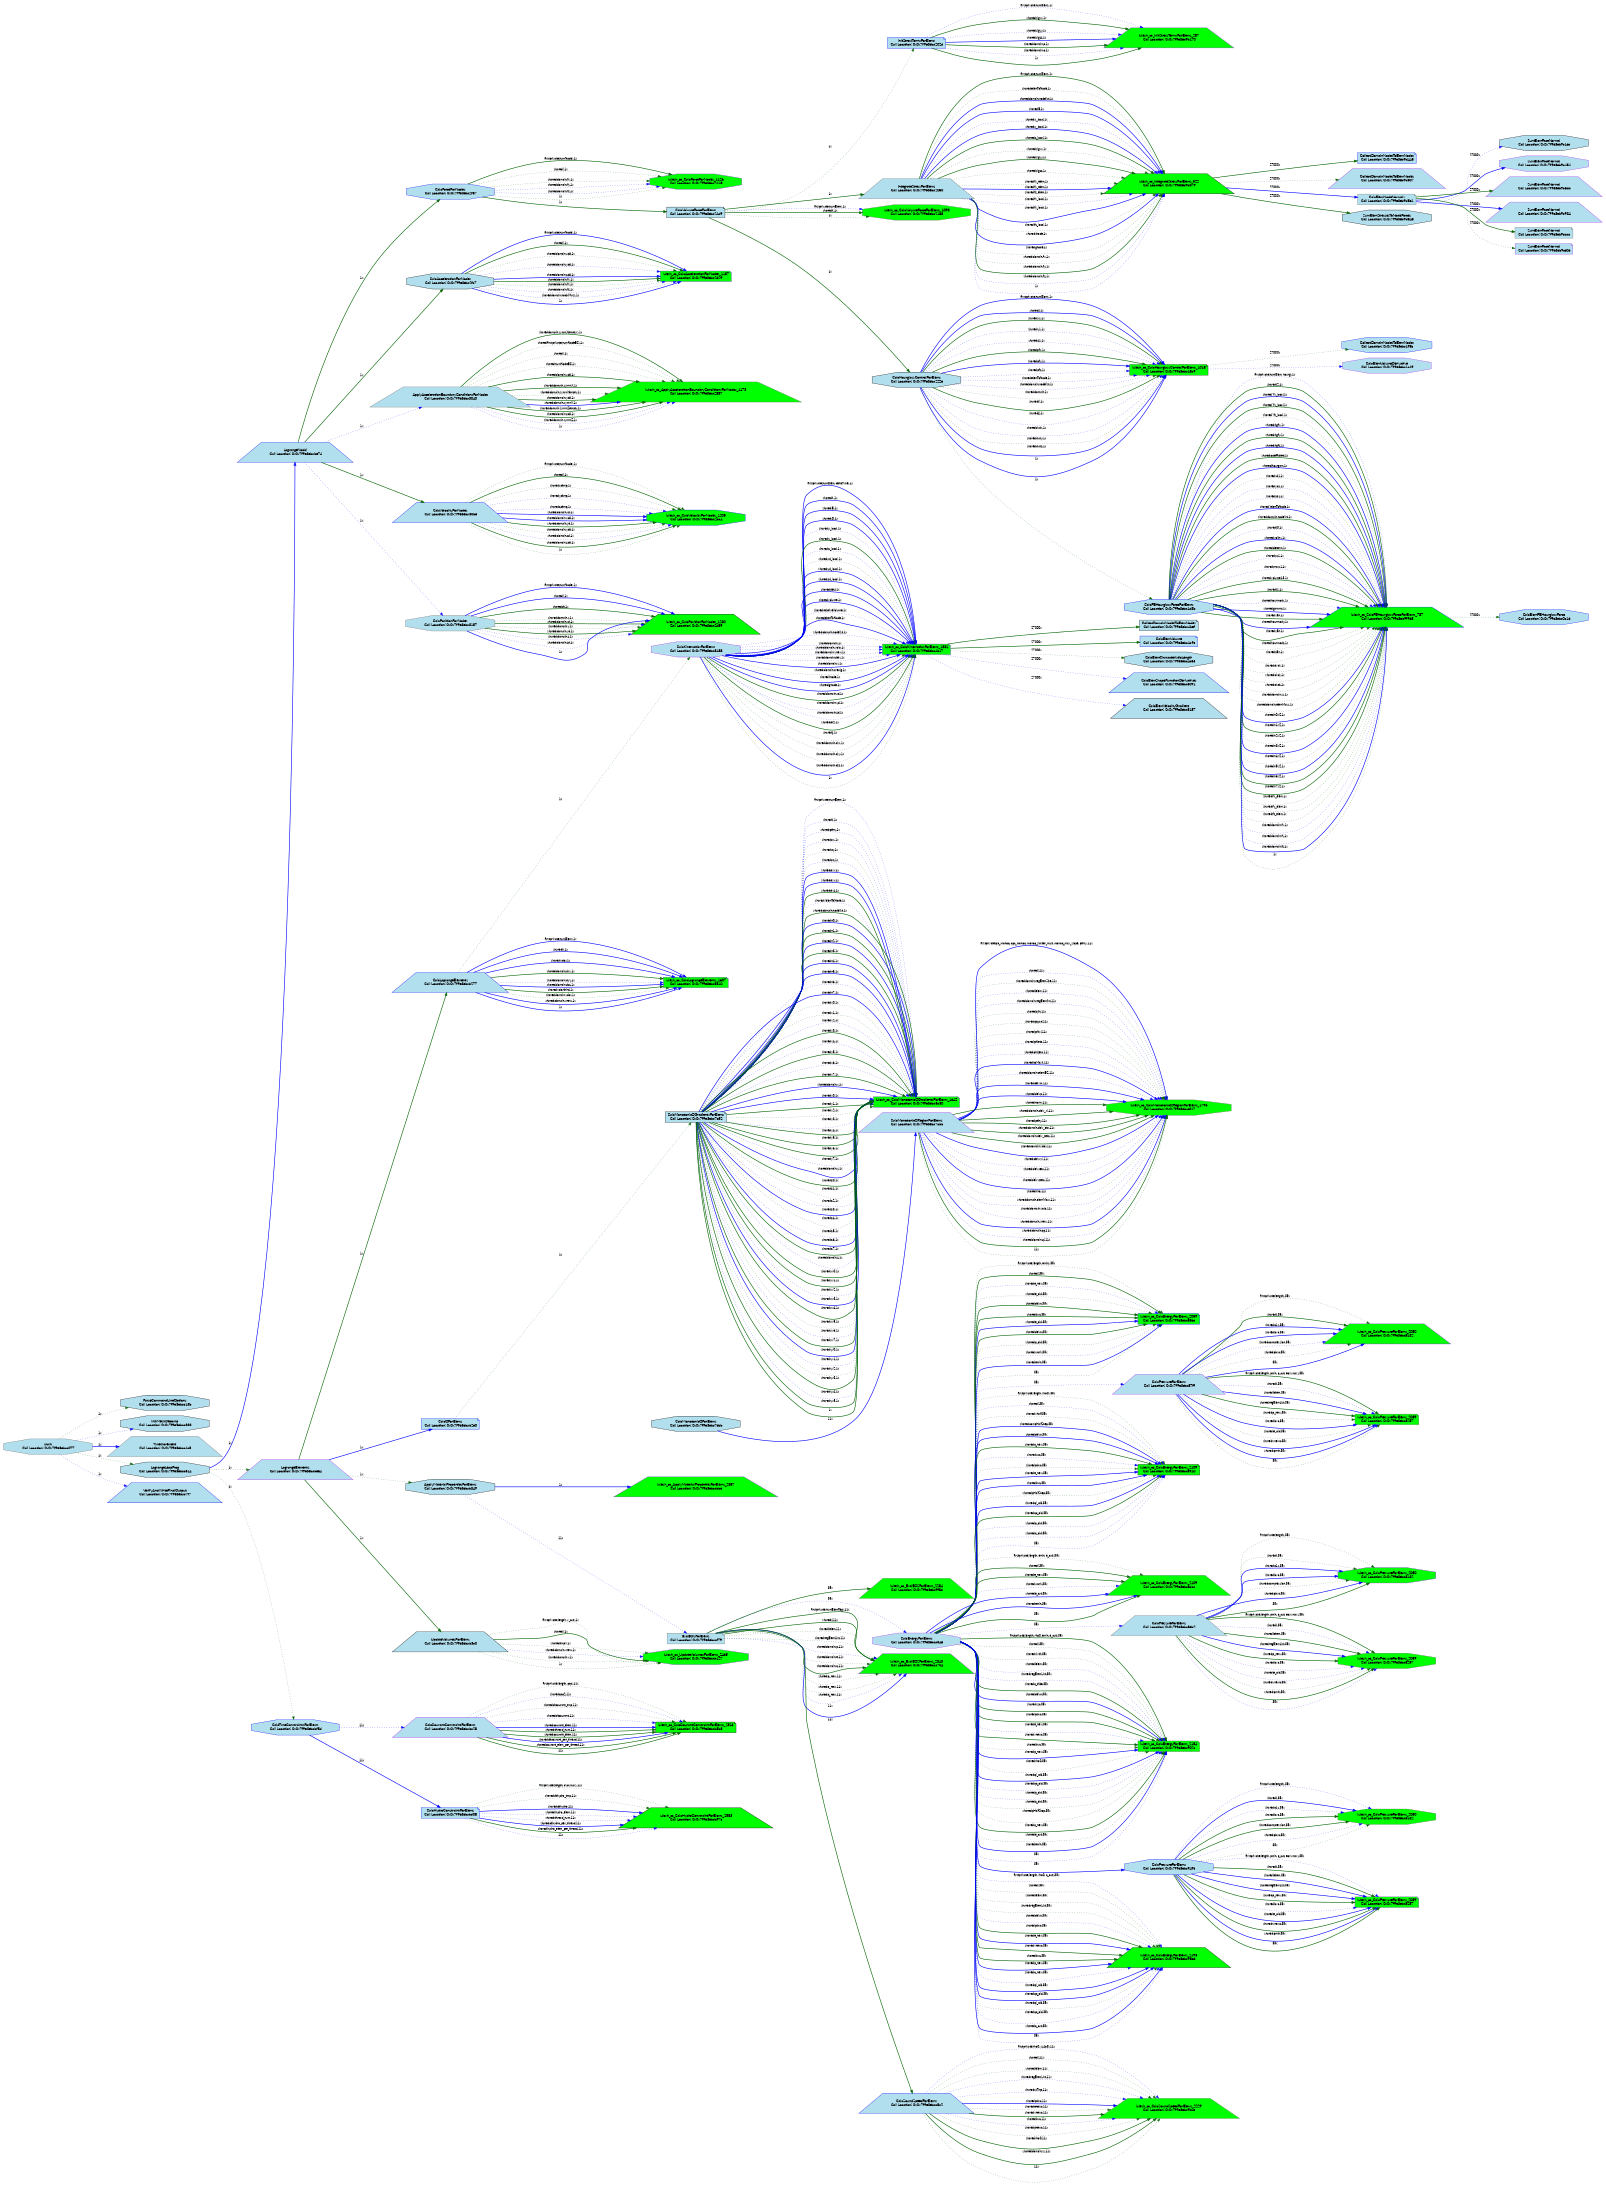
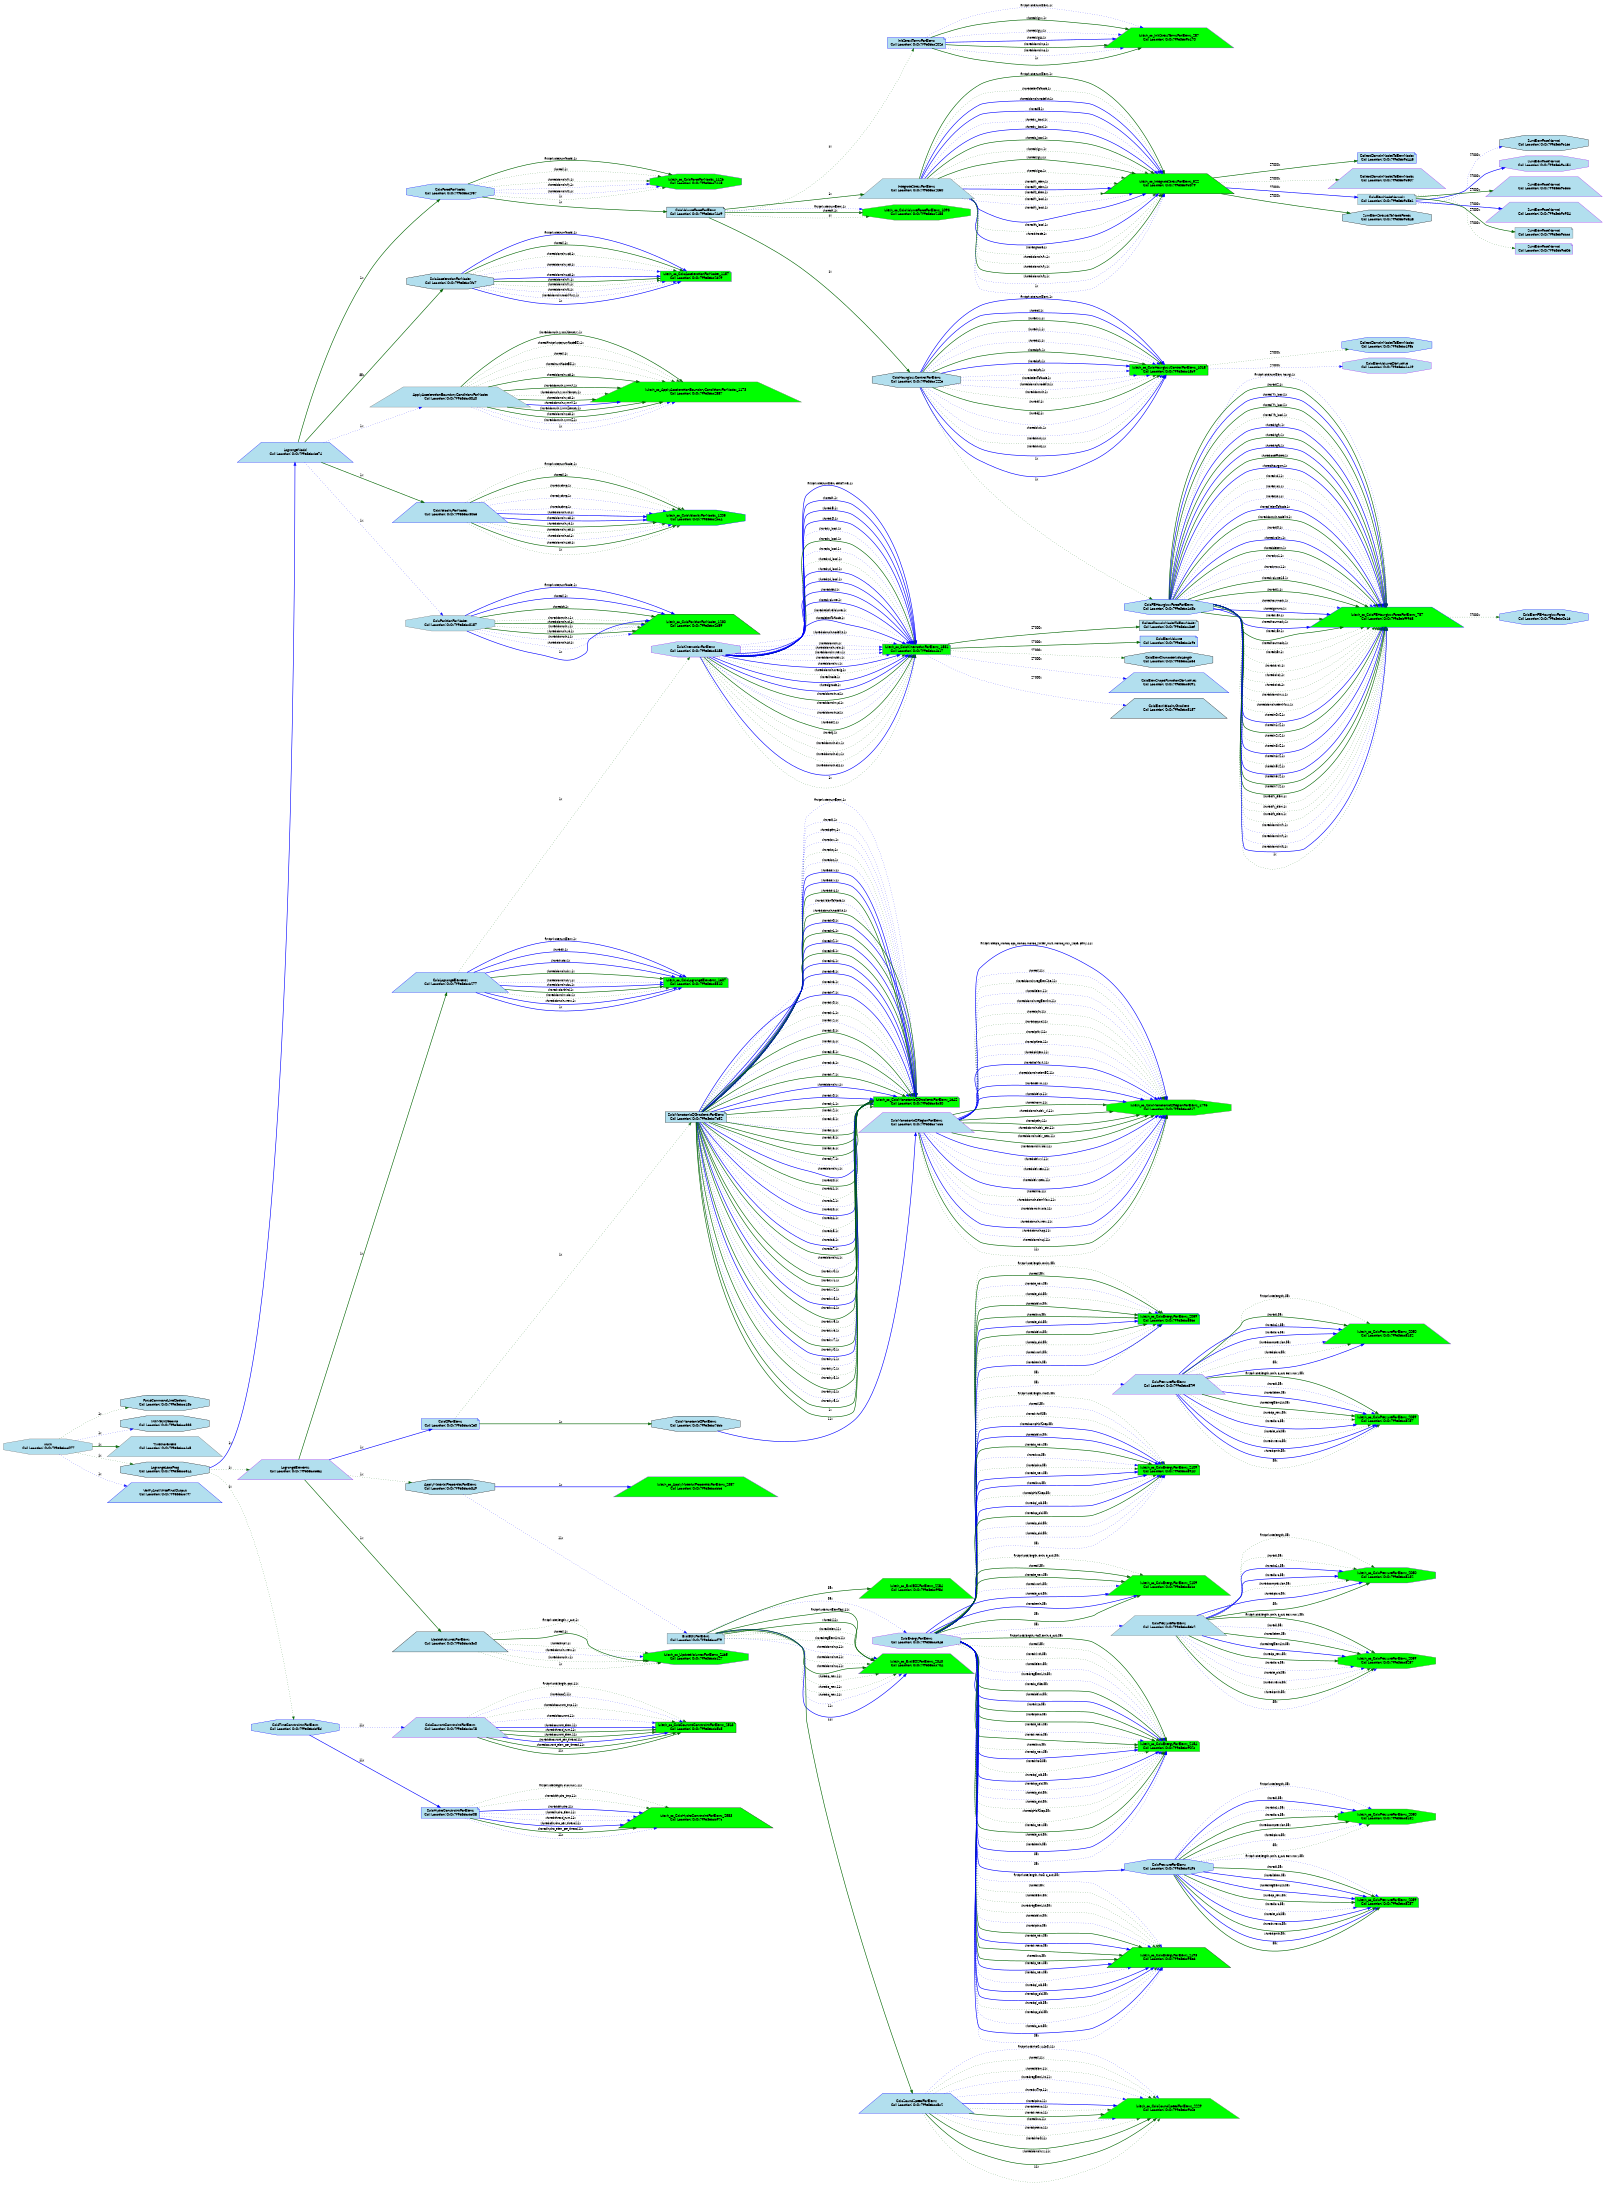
(362, 376) -> (362, 376)
none -> (564, 1424)
(104, 1447) -> (104, 1447)
